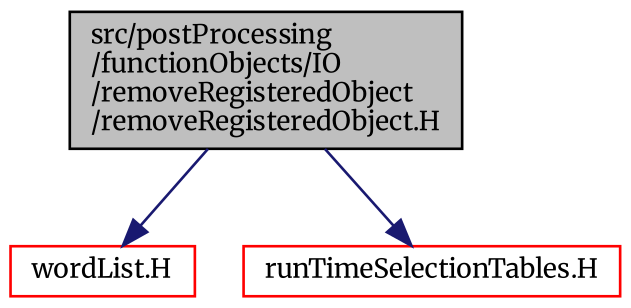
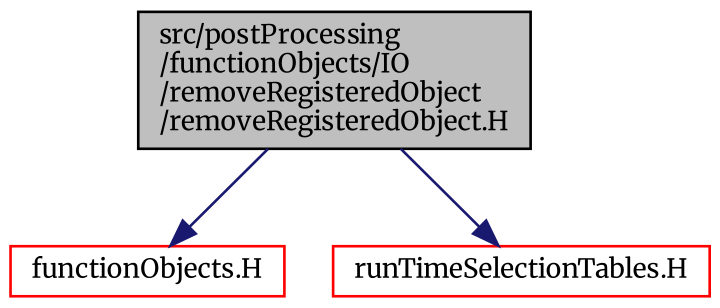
(103, 271) -> (147, 271)
